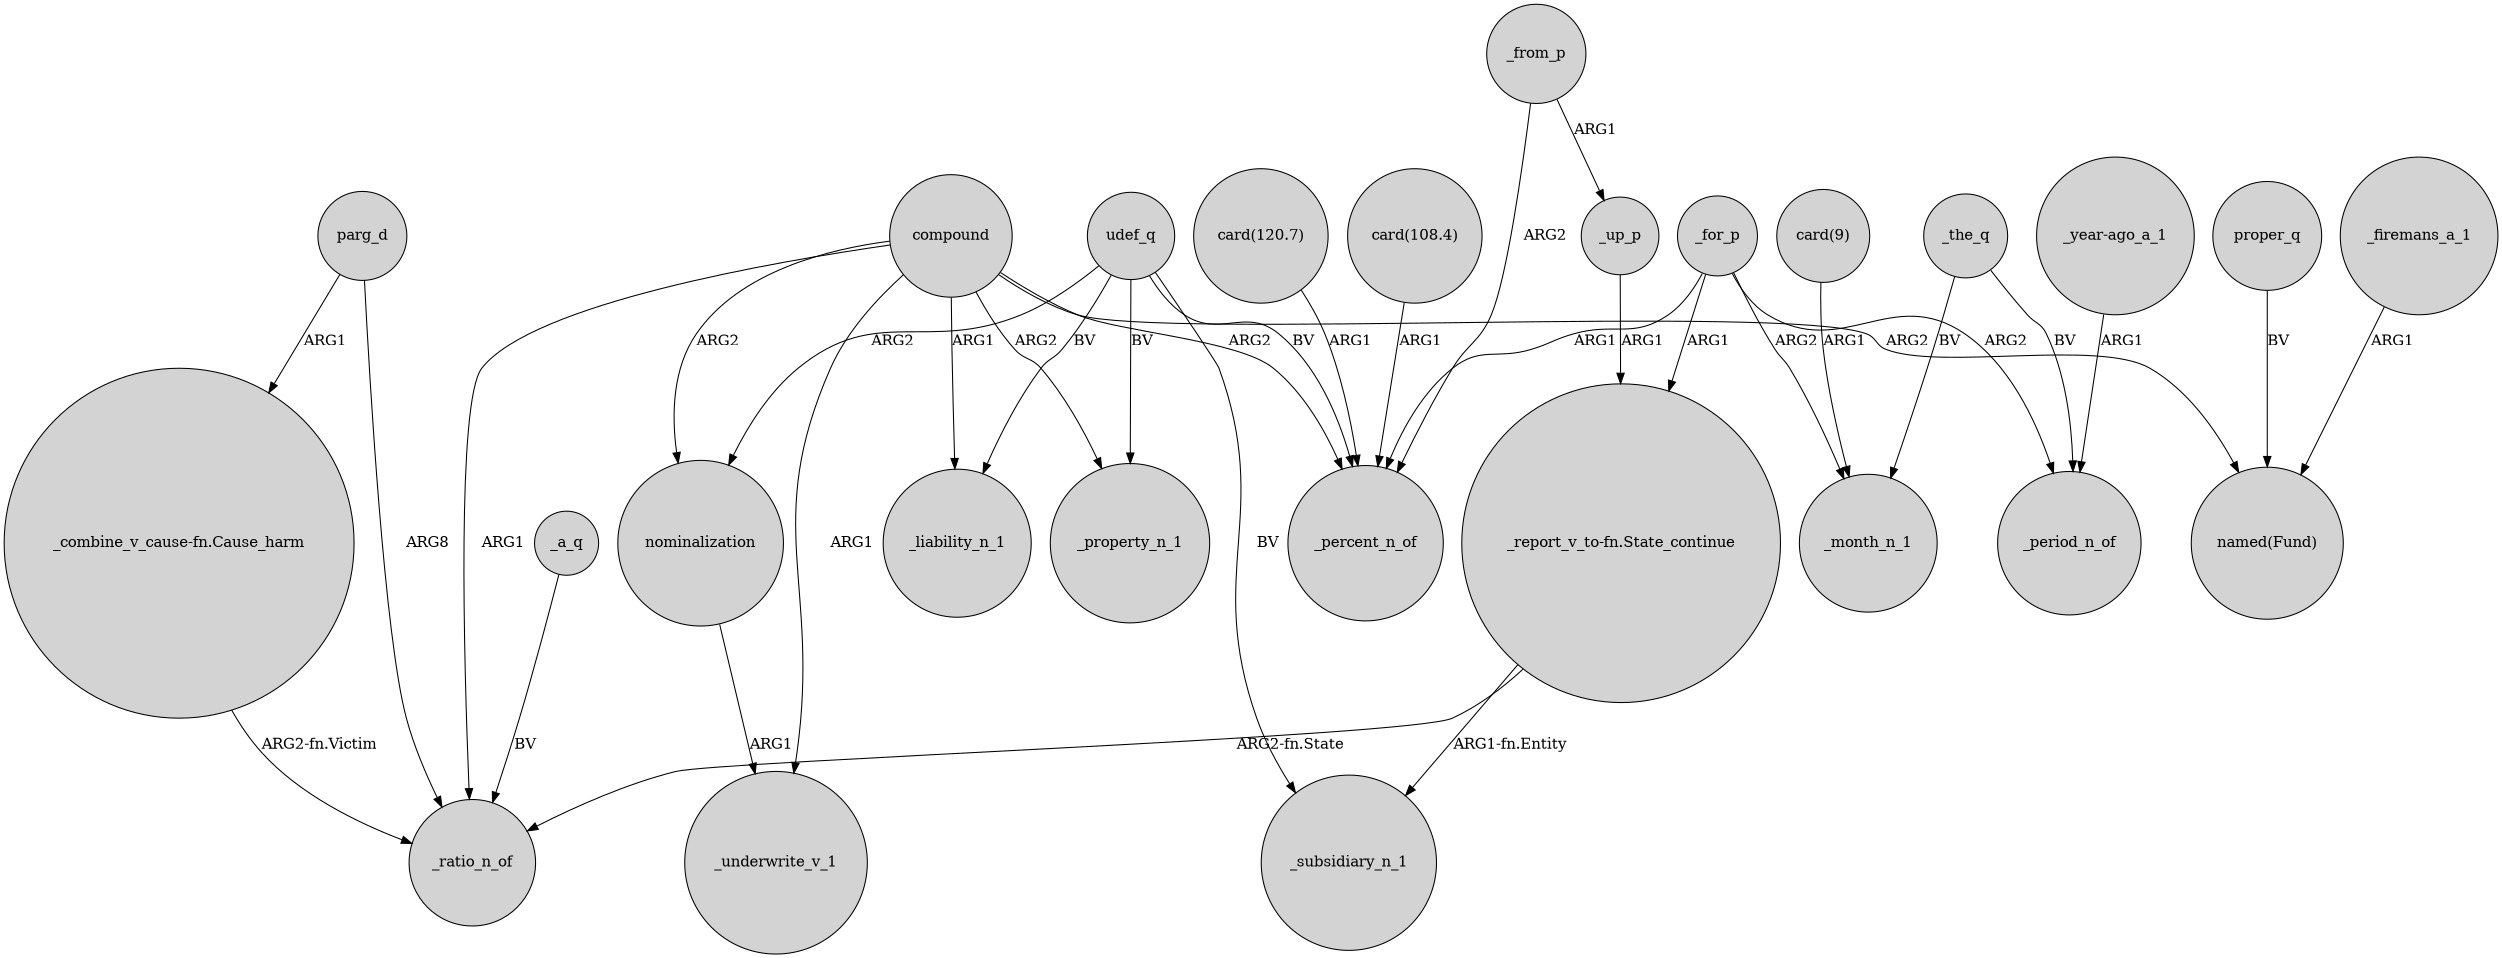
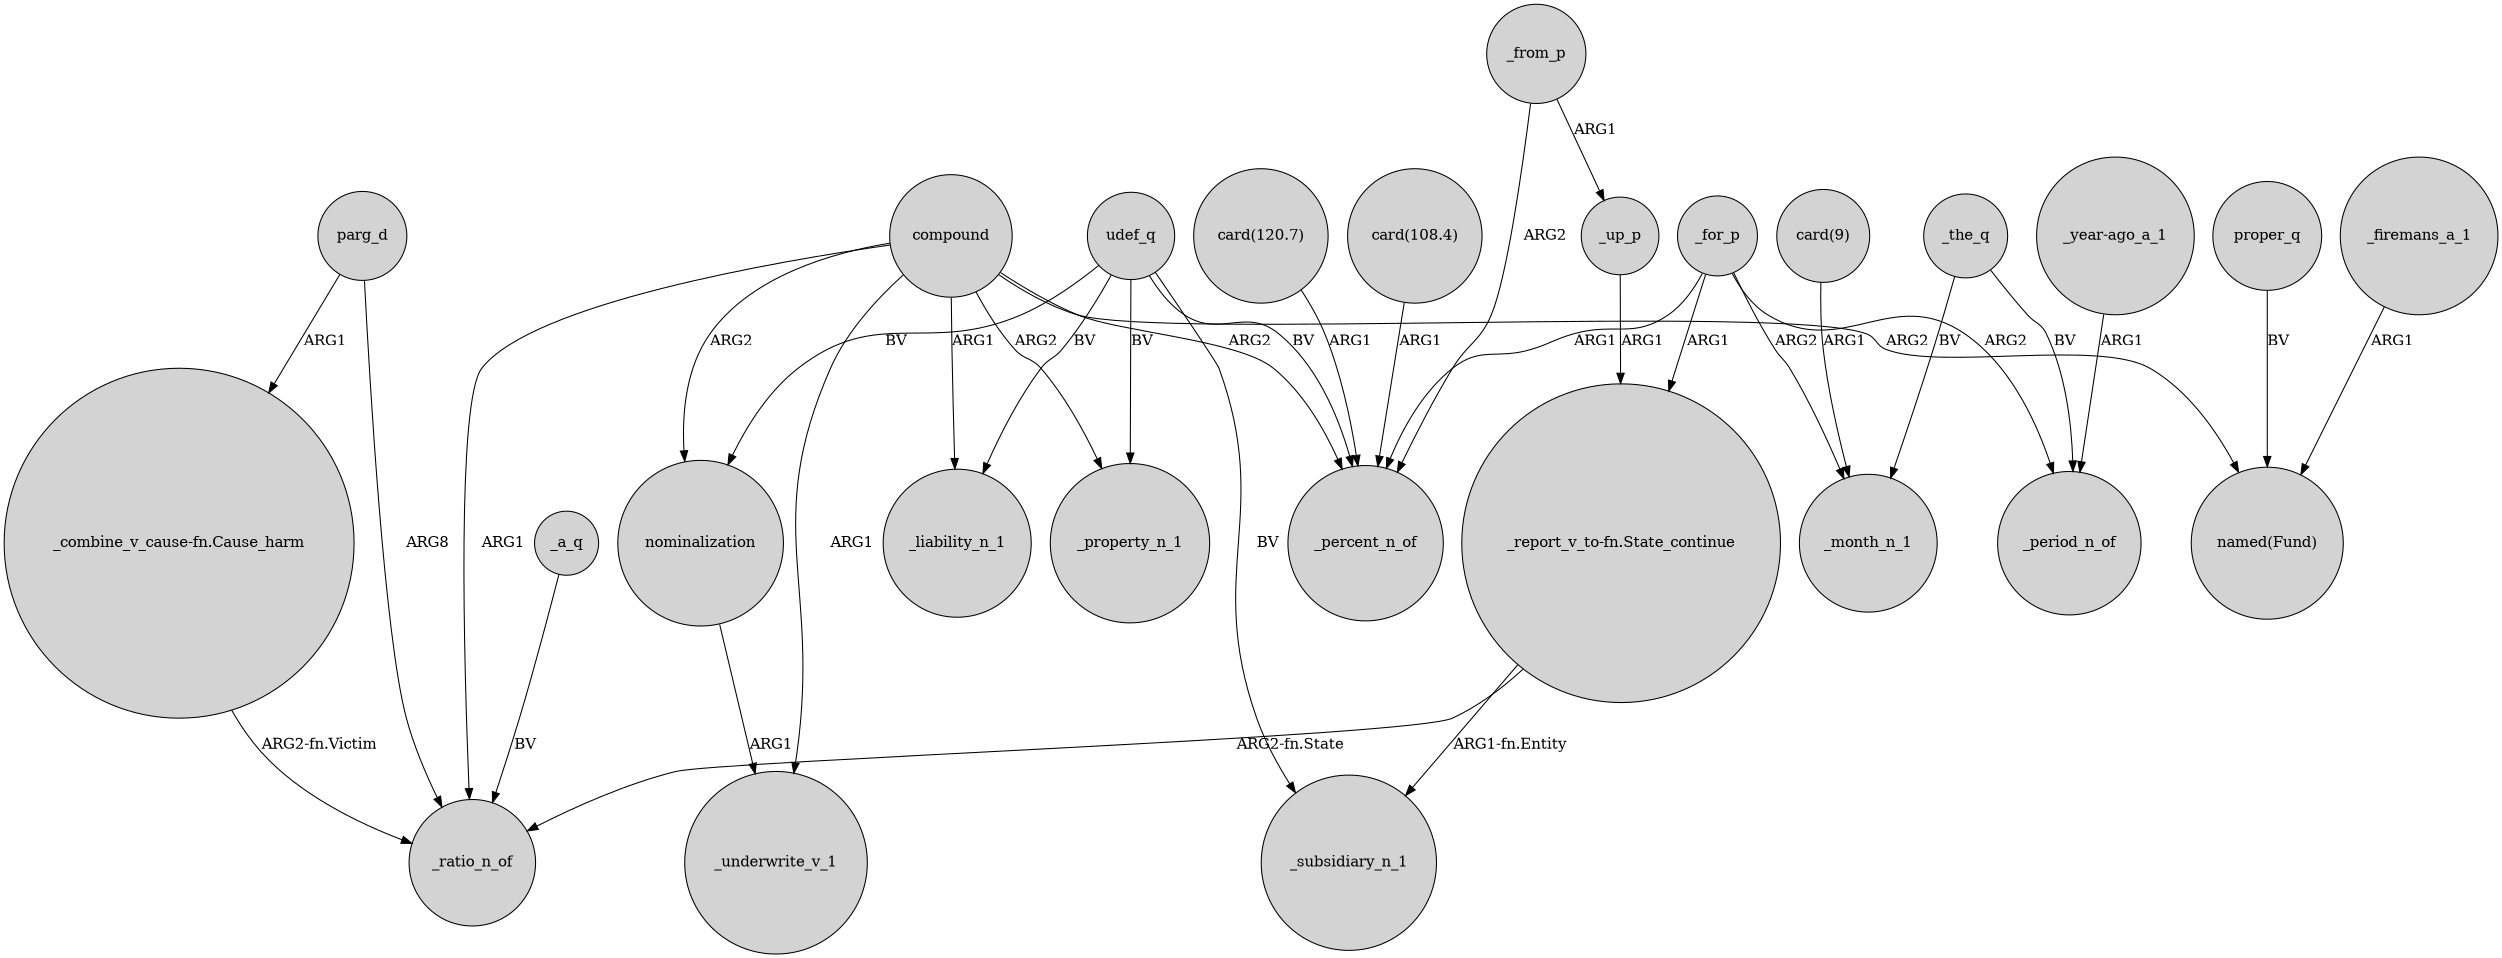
(893, 342) -> (896, 342)
